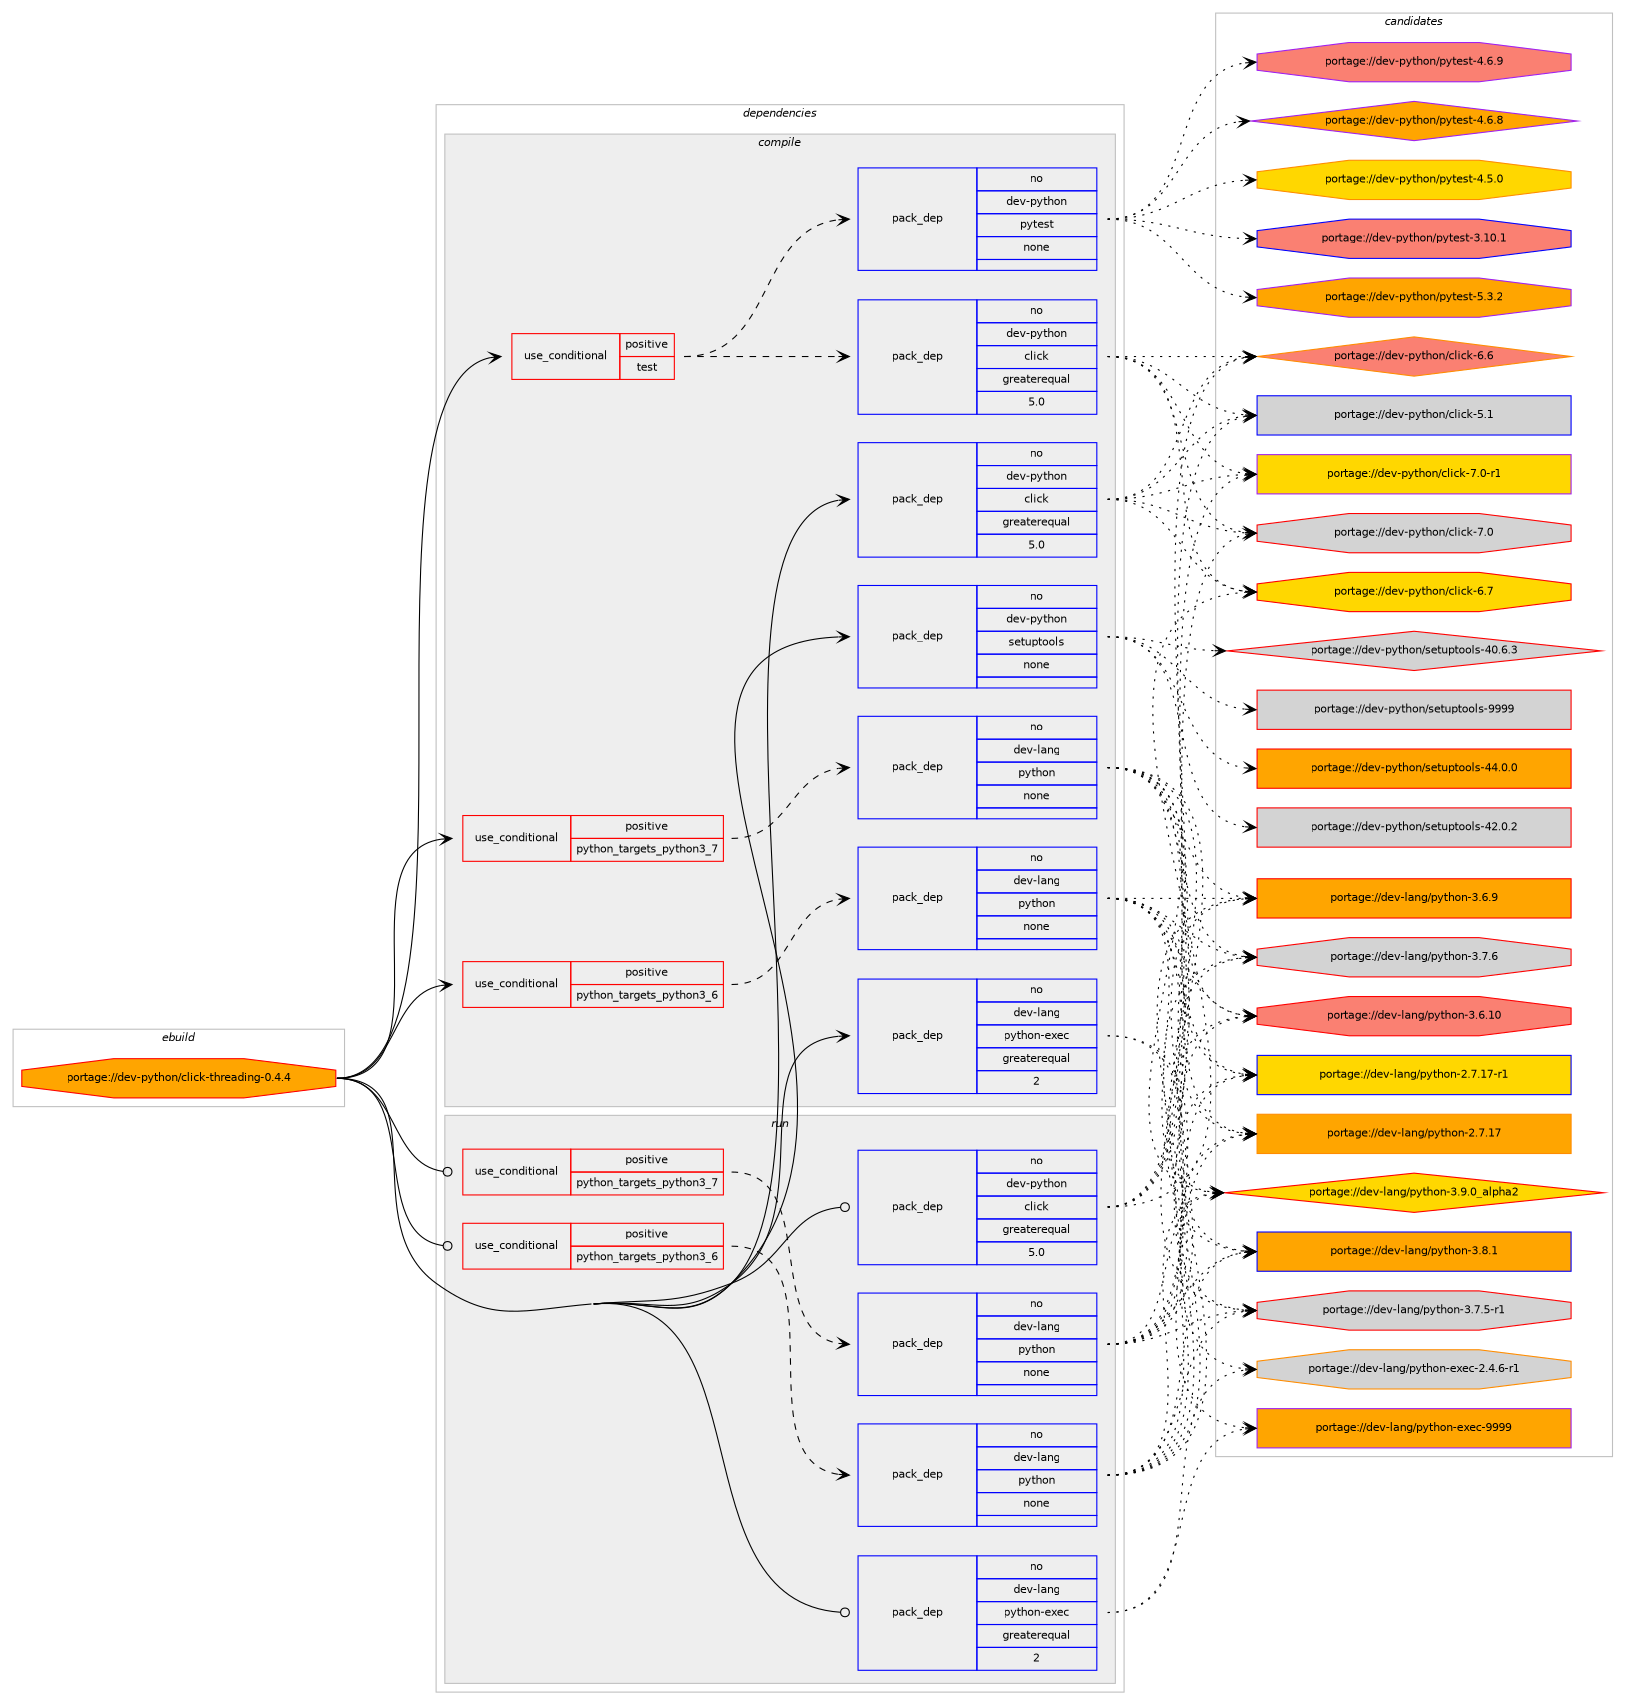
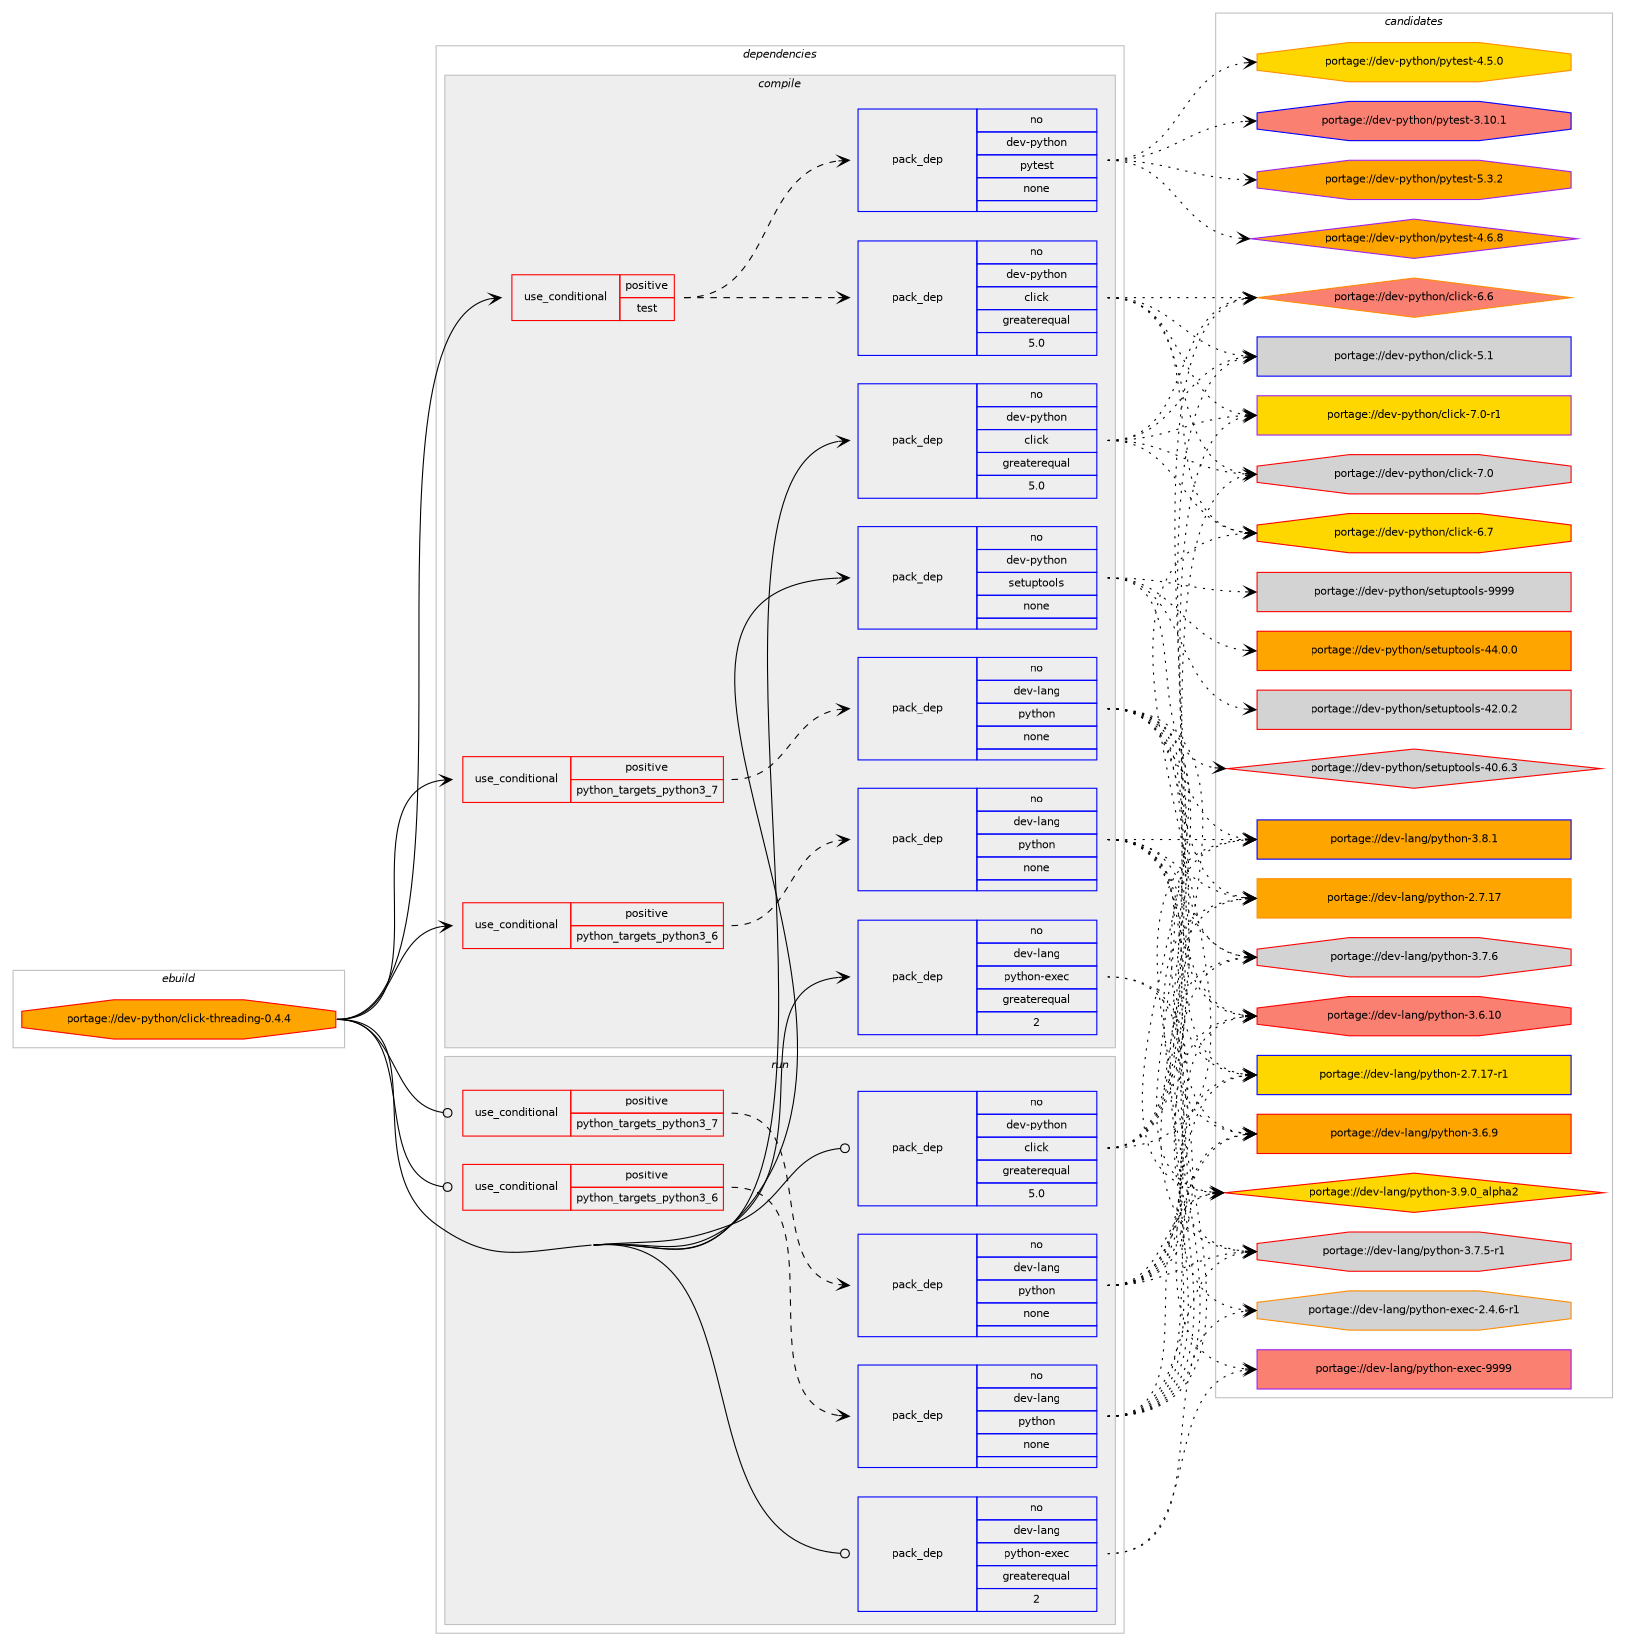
(1414, 62) -> none
(1414, 1428) -> (1414, 1369)
